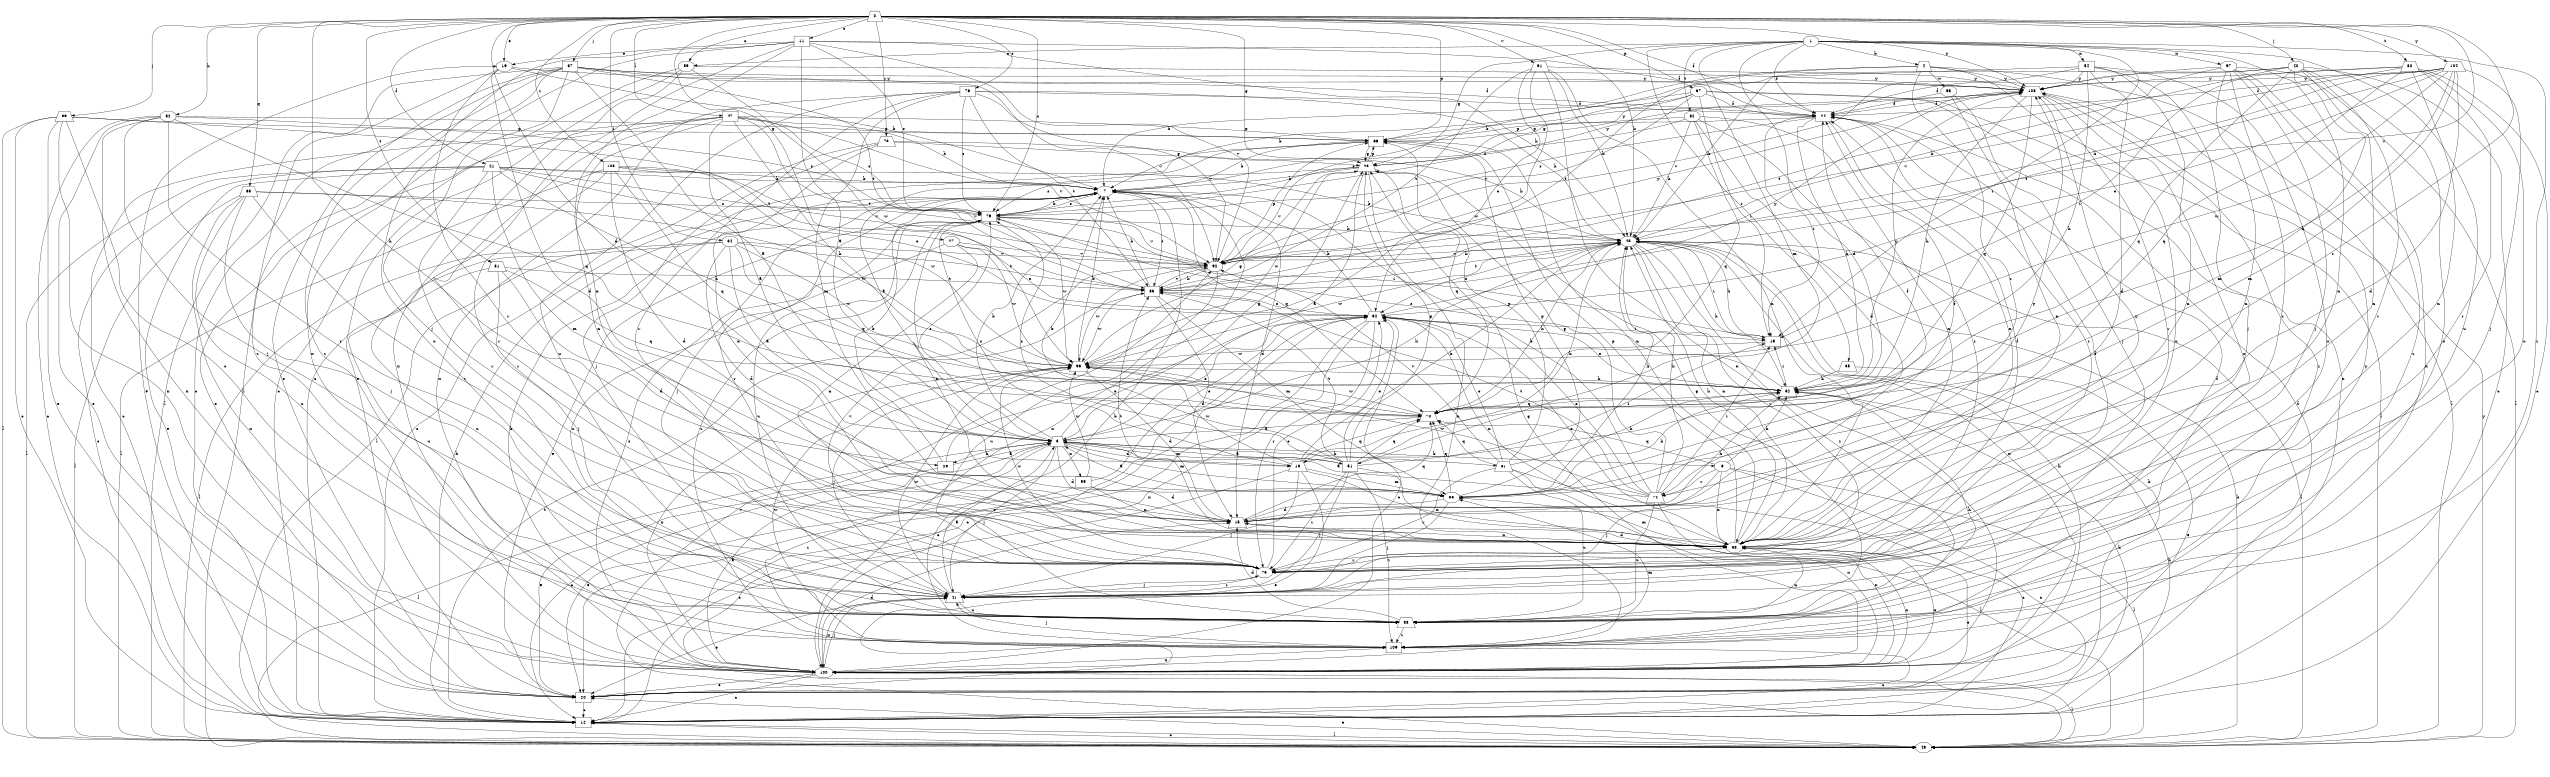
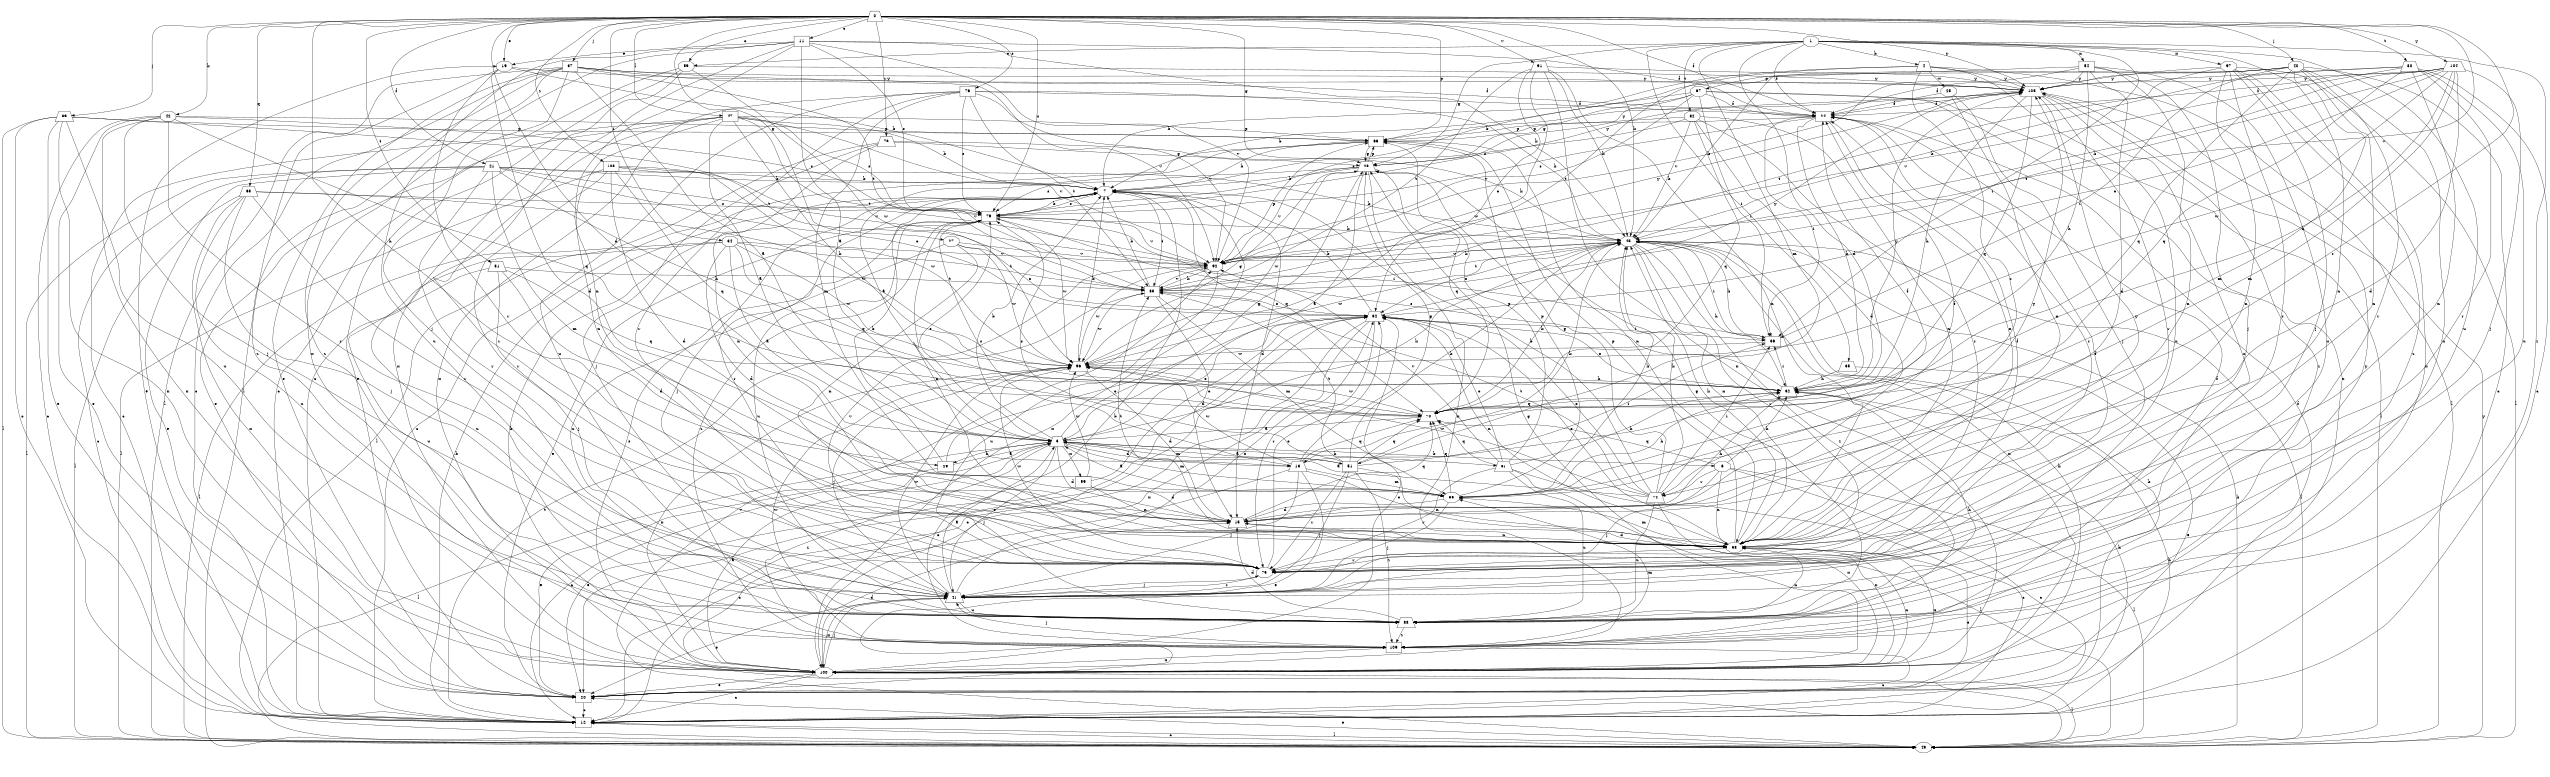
(1291, 20) -> (1998, 73)
(1949, 91) -> (1949, 91)
(168, 116) -> (168, 116)
(1773, 341) -> (1773, 341)
(1111, 384) -> none
(1375, 394) -> (1174, 496)
